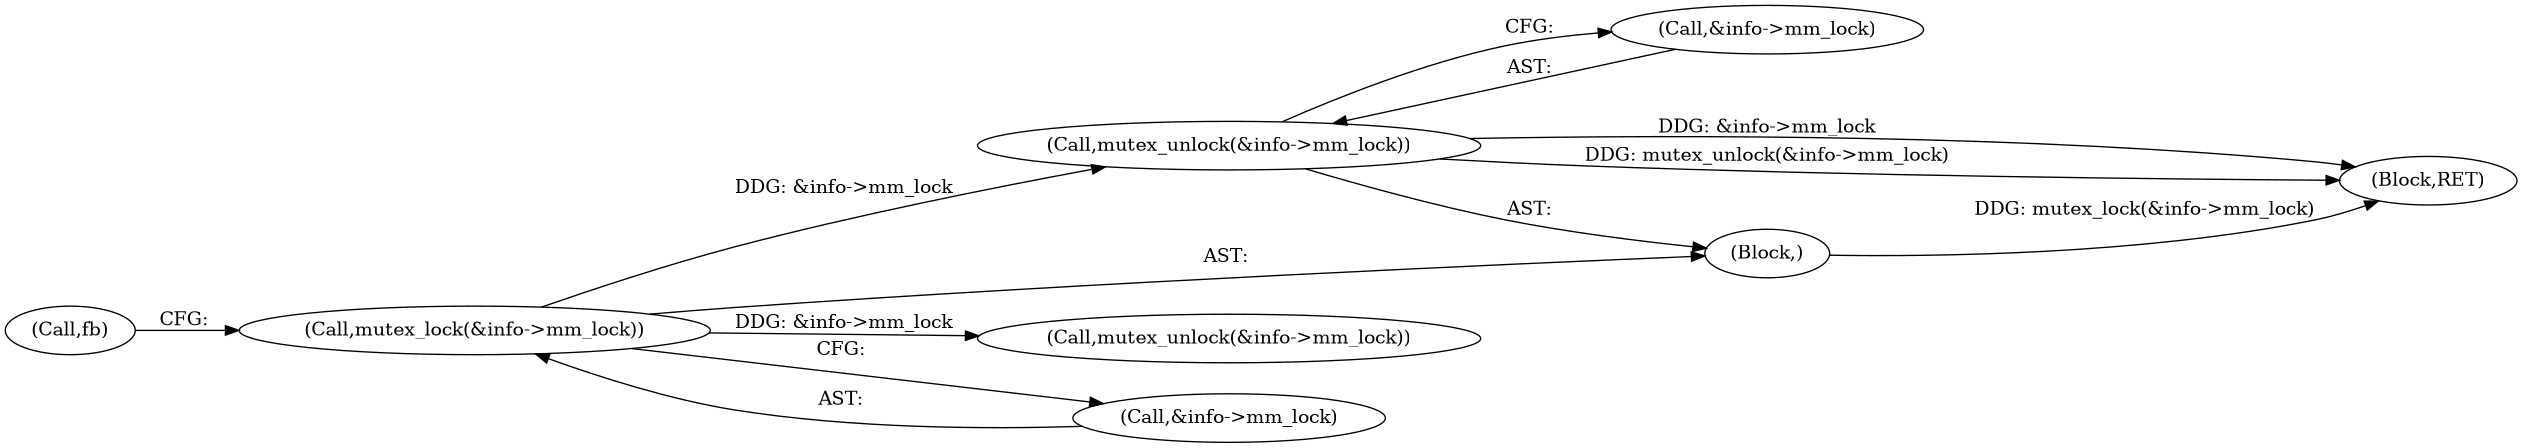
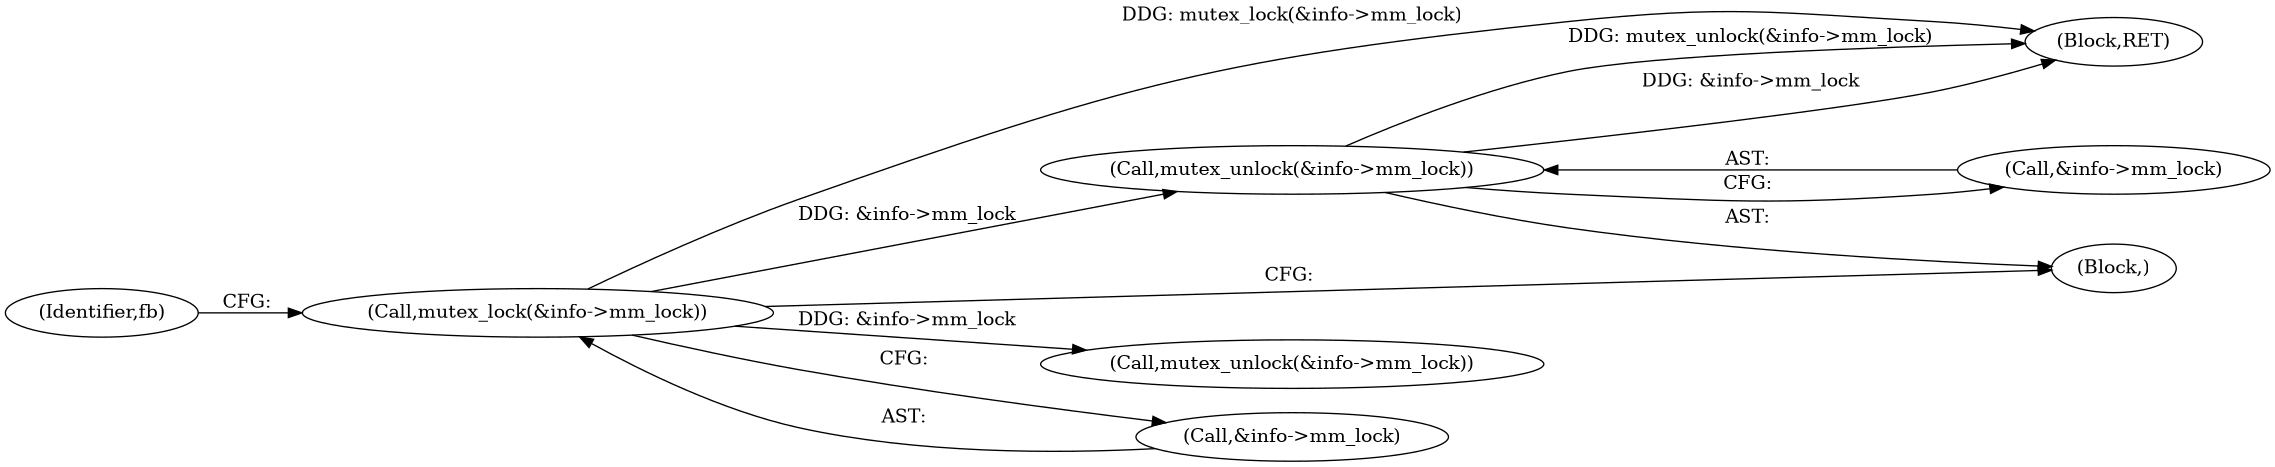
(2099, 248) -> (1287, 58)
(1229, 257) -> (1292, 276)
(70, 330) -> (102, 313)
